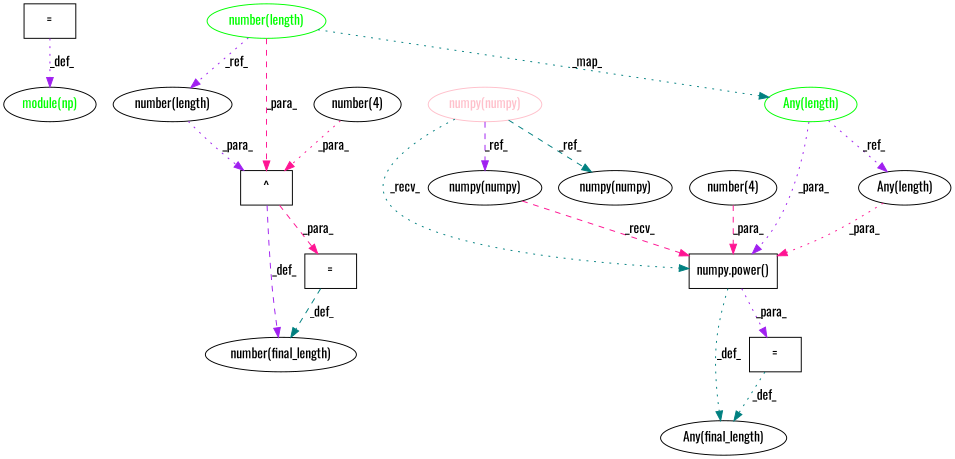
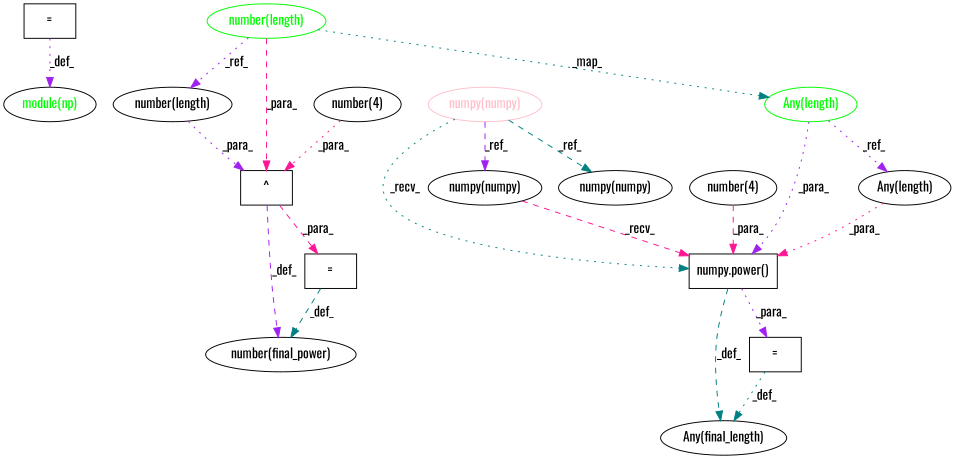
(716, 349) -> (716, 349)
(281, 355) -> (281, 355)
